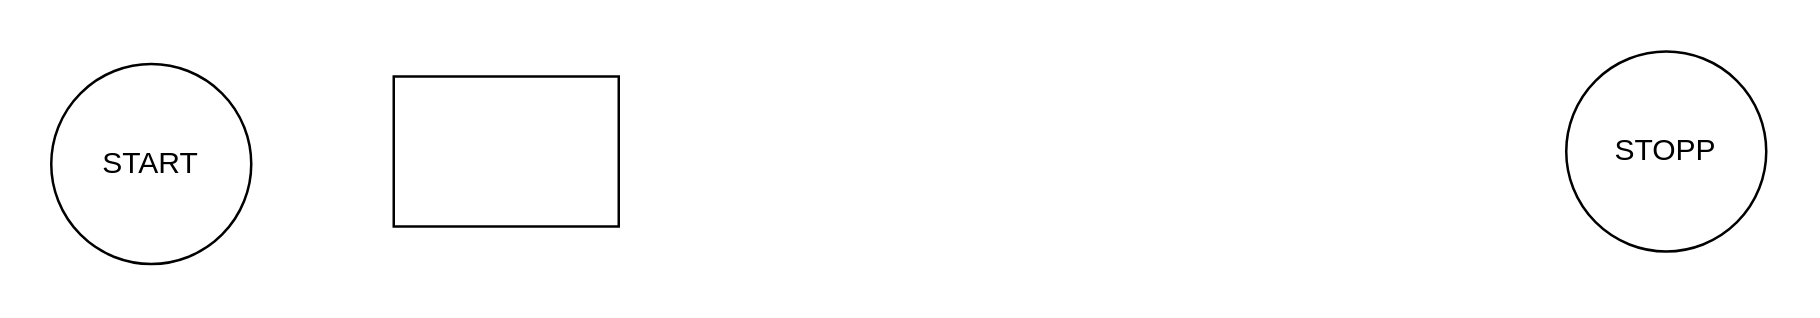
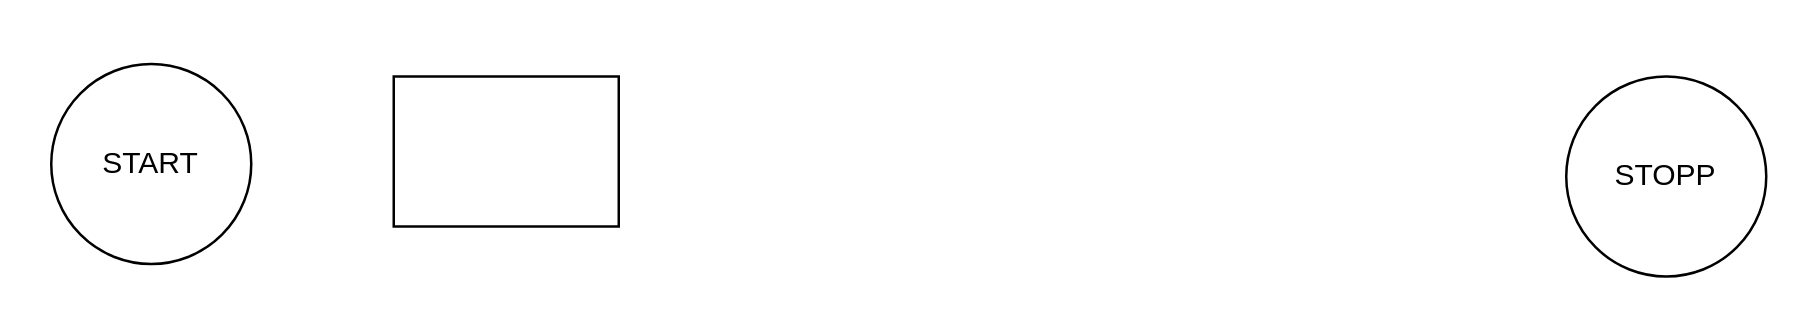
(1666, 151) -> (1666, 176)
